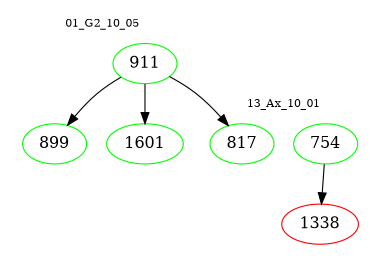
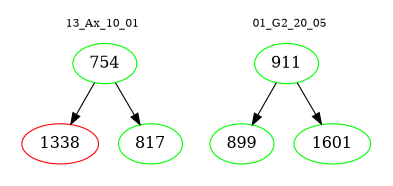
(103, 24) -> (290, 24)
(185, 86) -> (125, 99)
